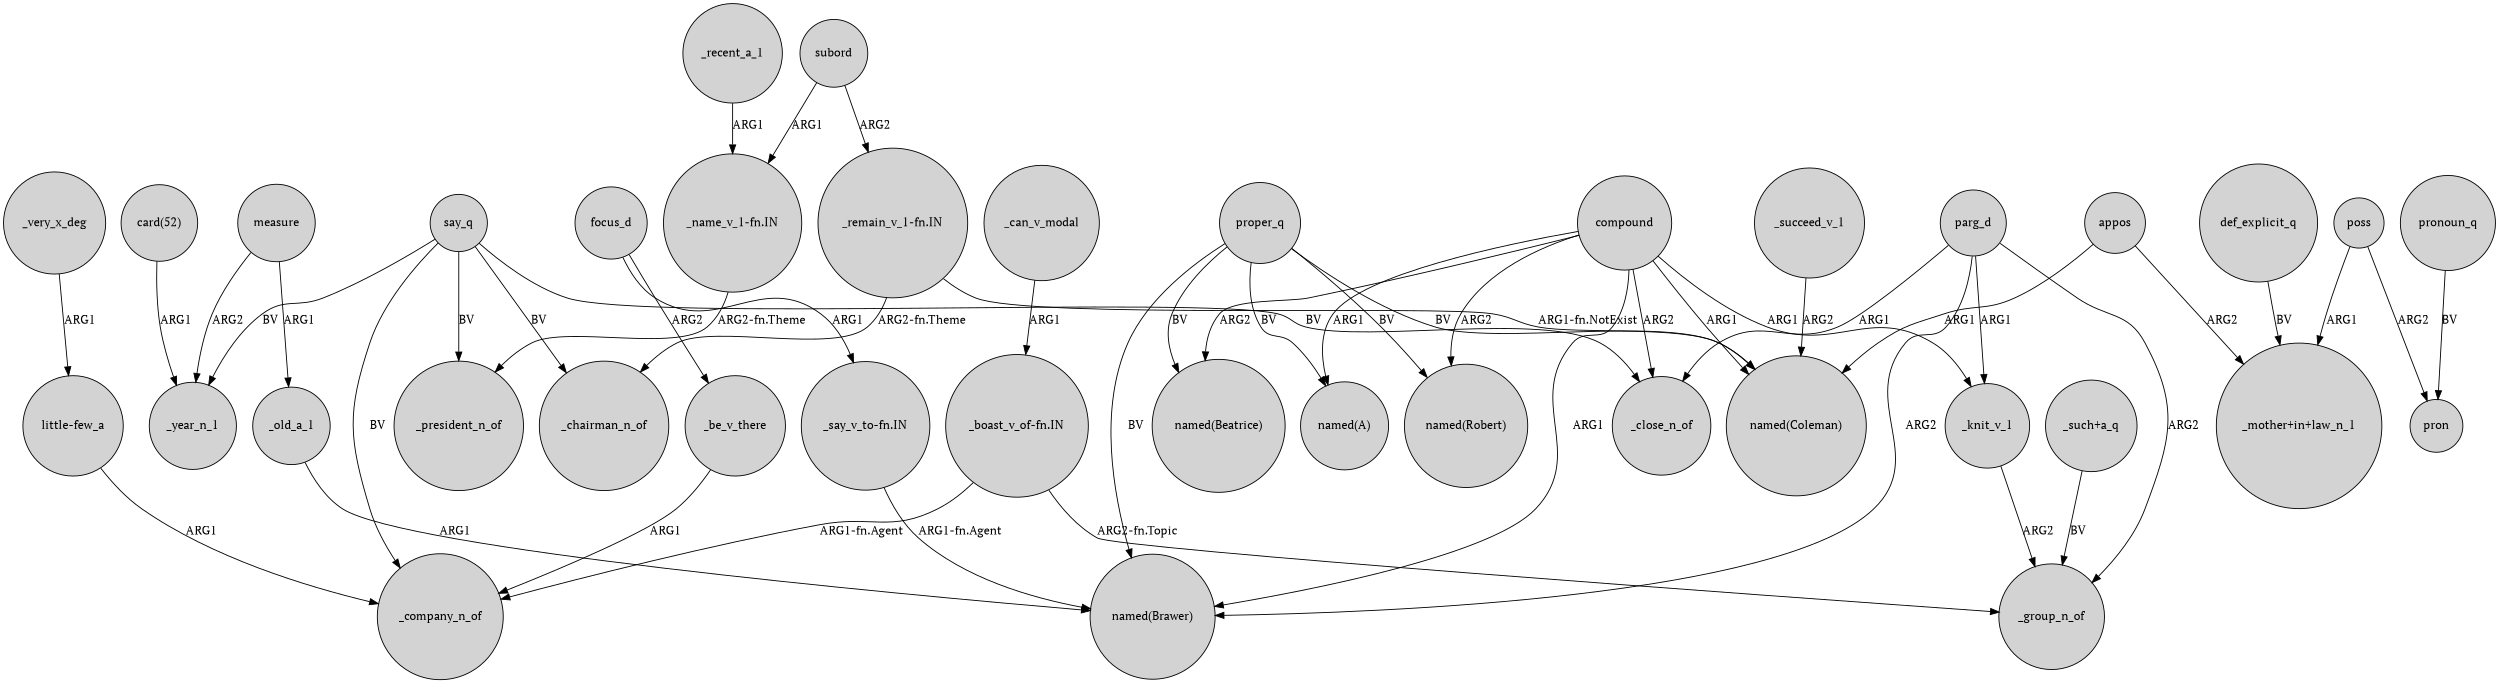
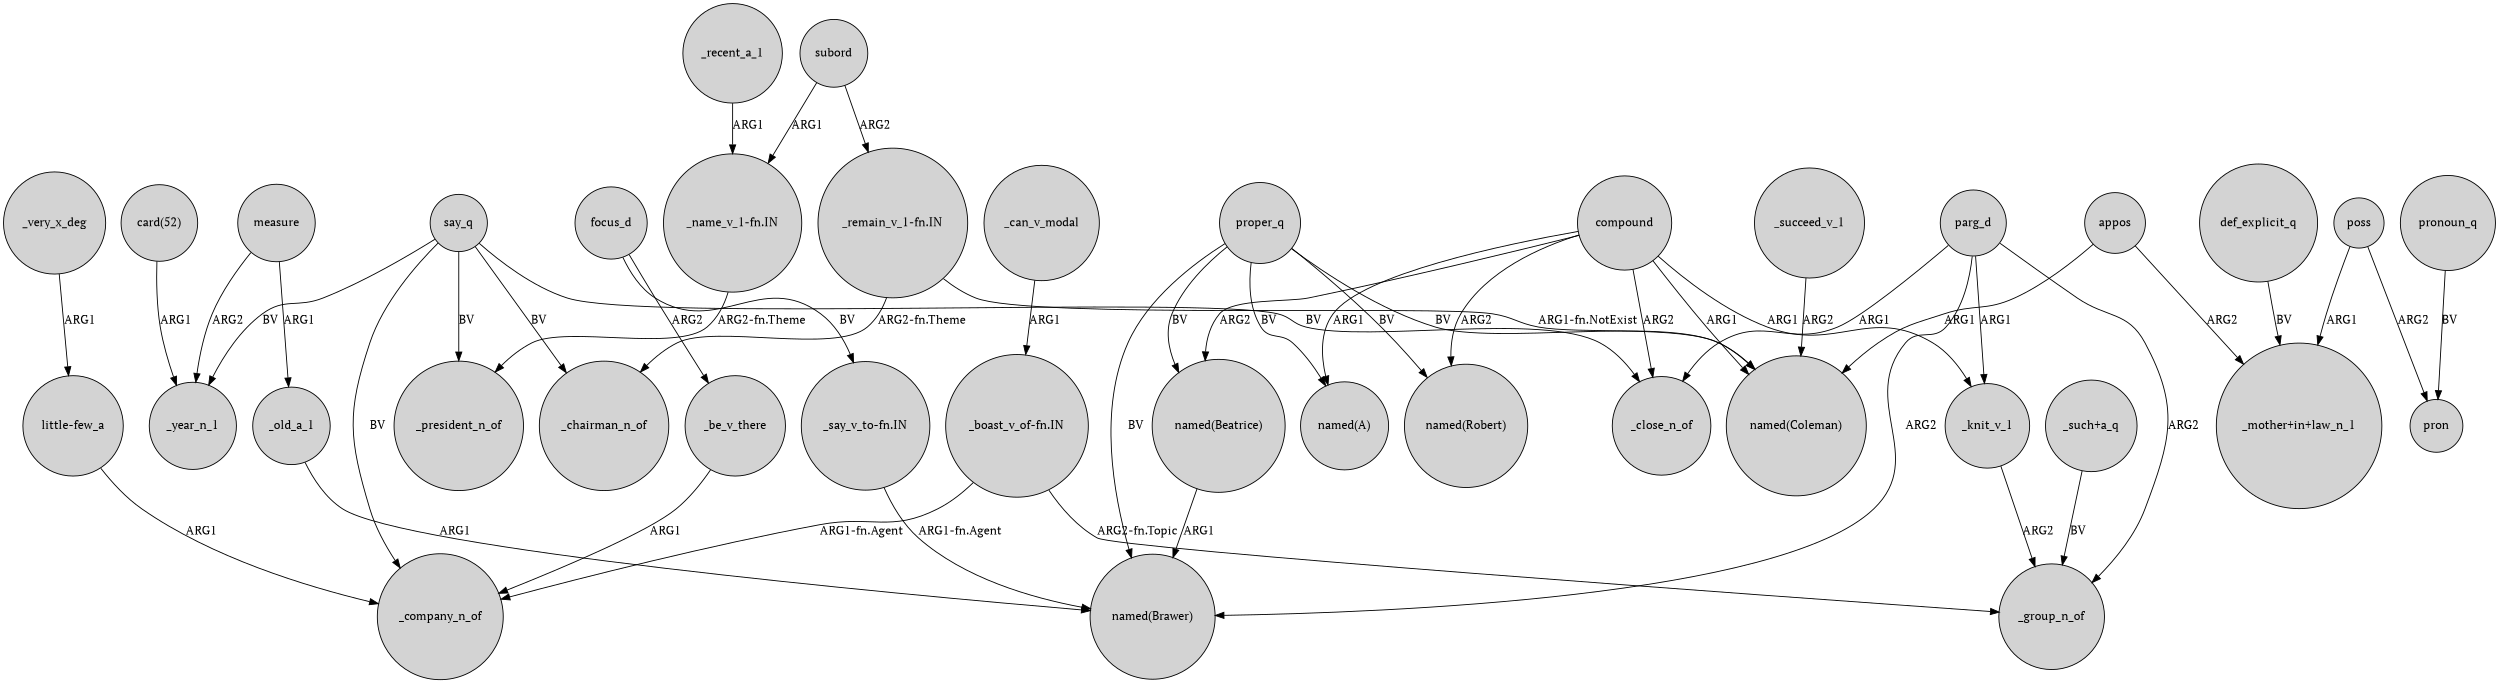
(848, 320) -> (848, 320)
(1516, 524) -> (1187, 519)
